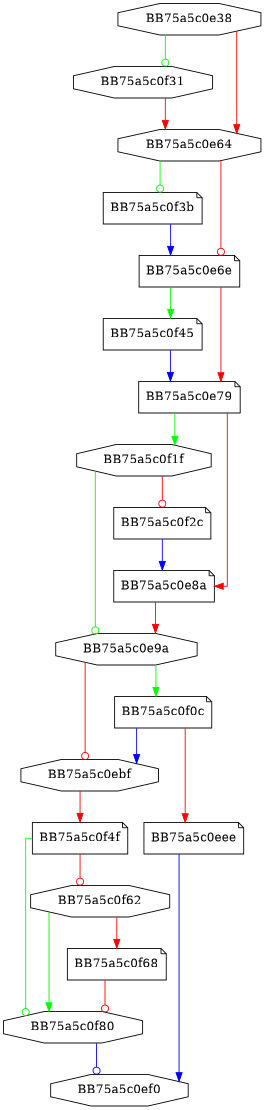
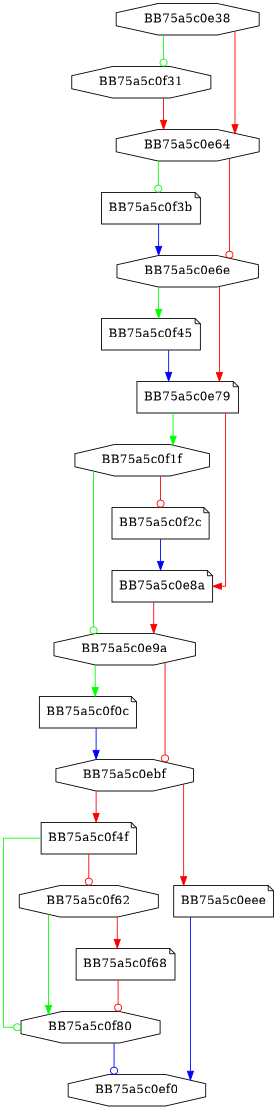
(189, 271) -> (188, 271)
(185, 771) -> (184, 830)
